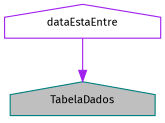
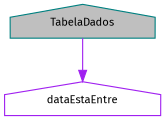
(83, 54) -> (83, 54)
